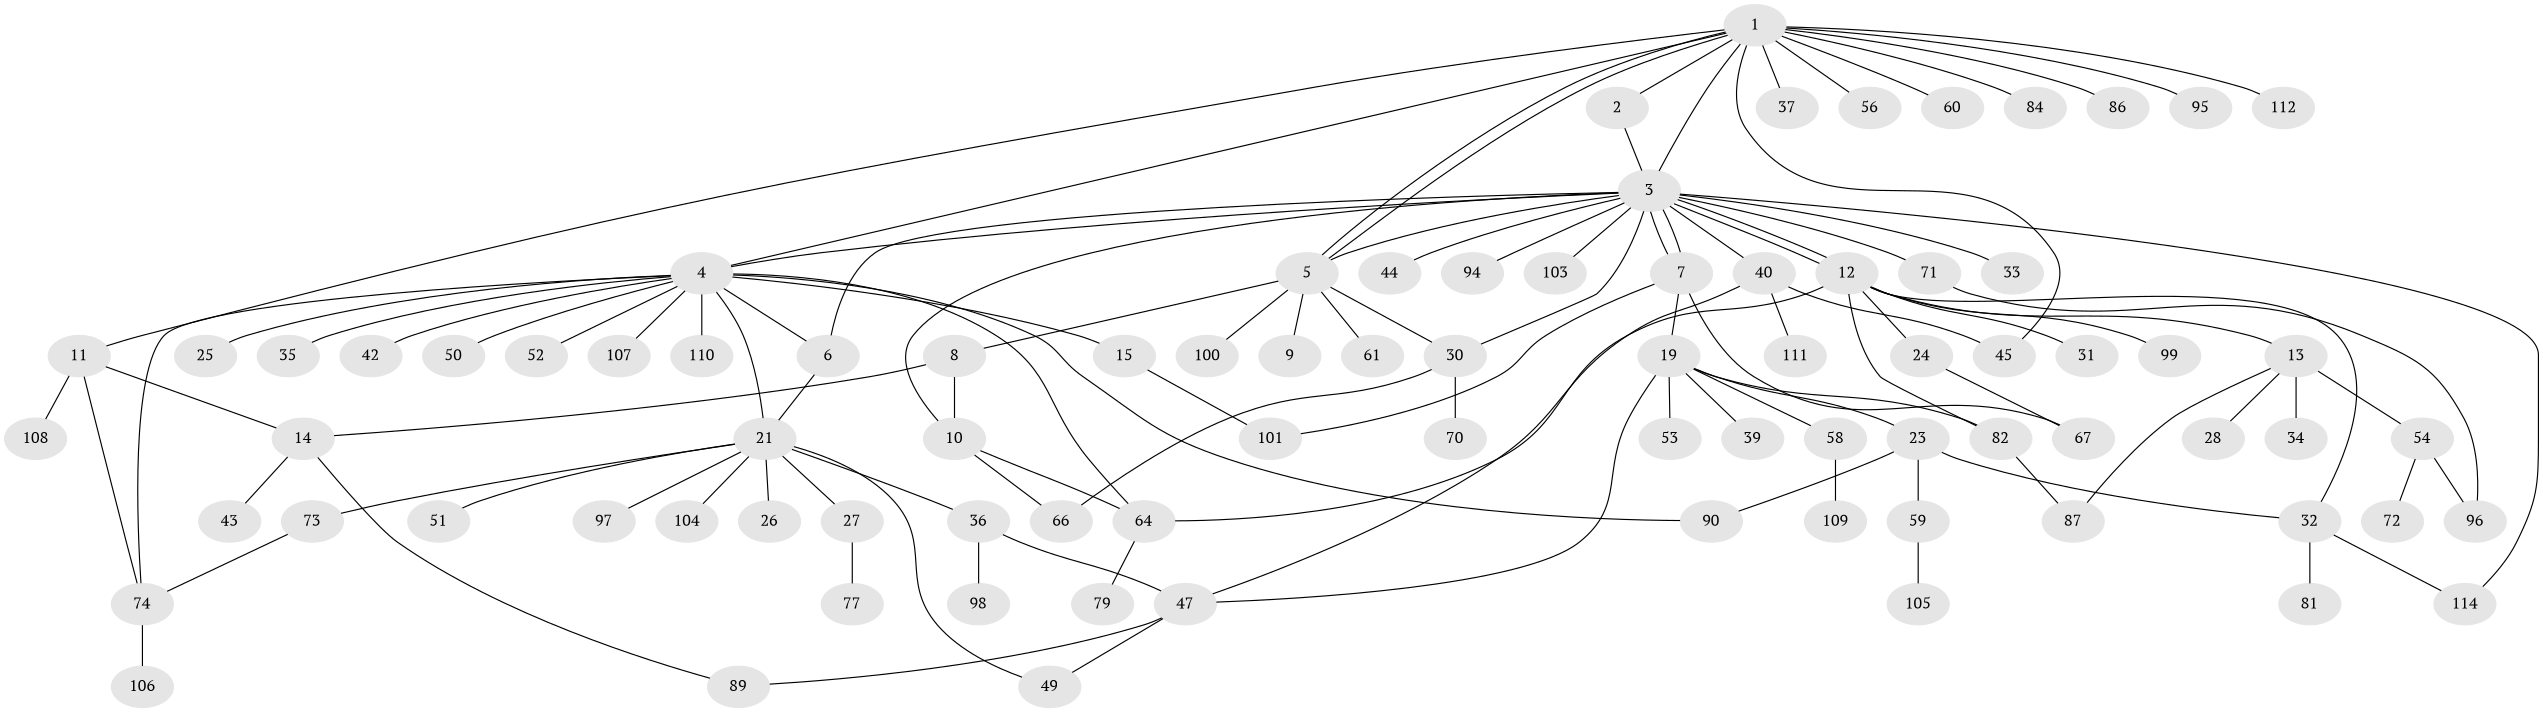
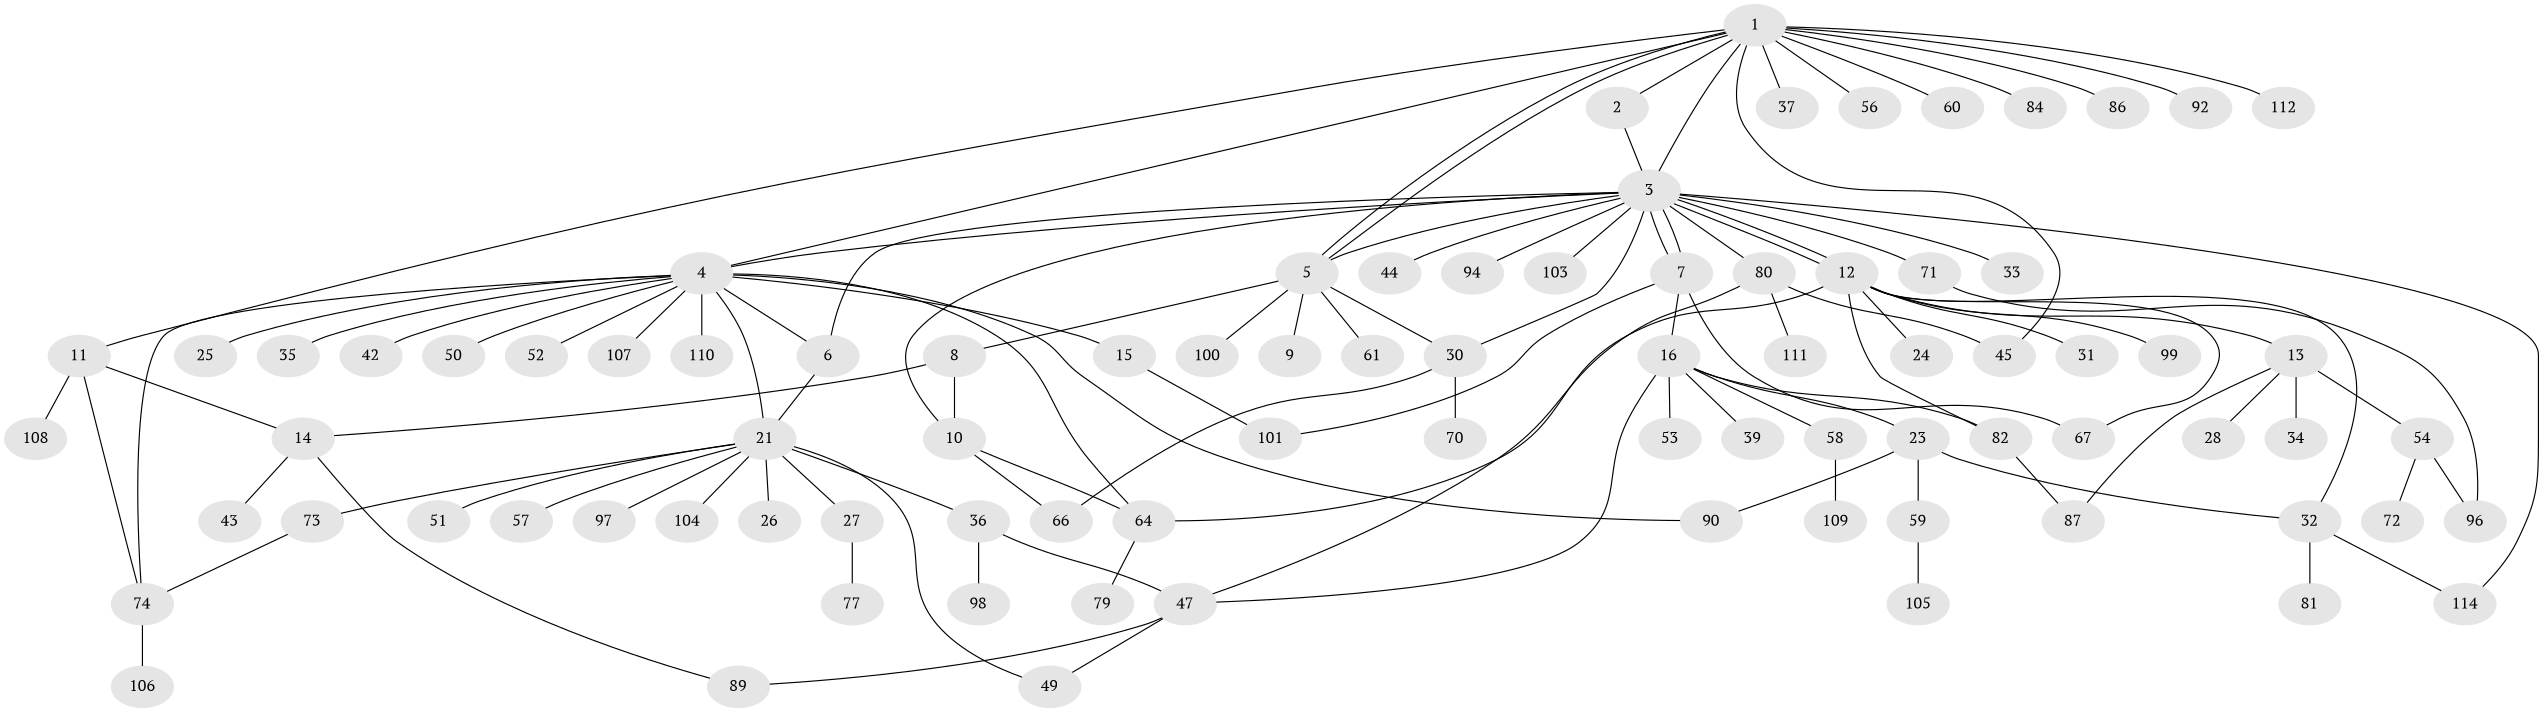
(2201, 108) -> (2201, 108)
(1764, 273) -> (1764, 273)
(1669, 356) -> (1669, 356)
(2002, 397) -> (2216, 343)
none -> (521, 521)
